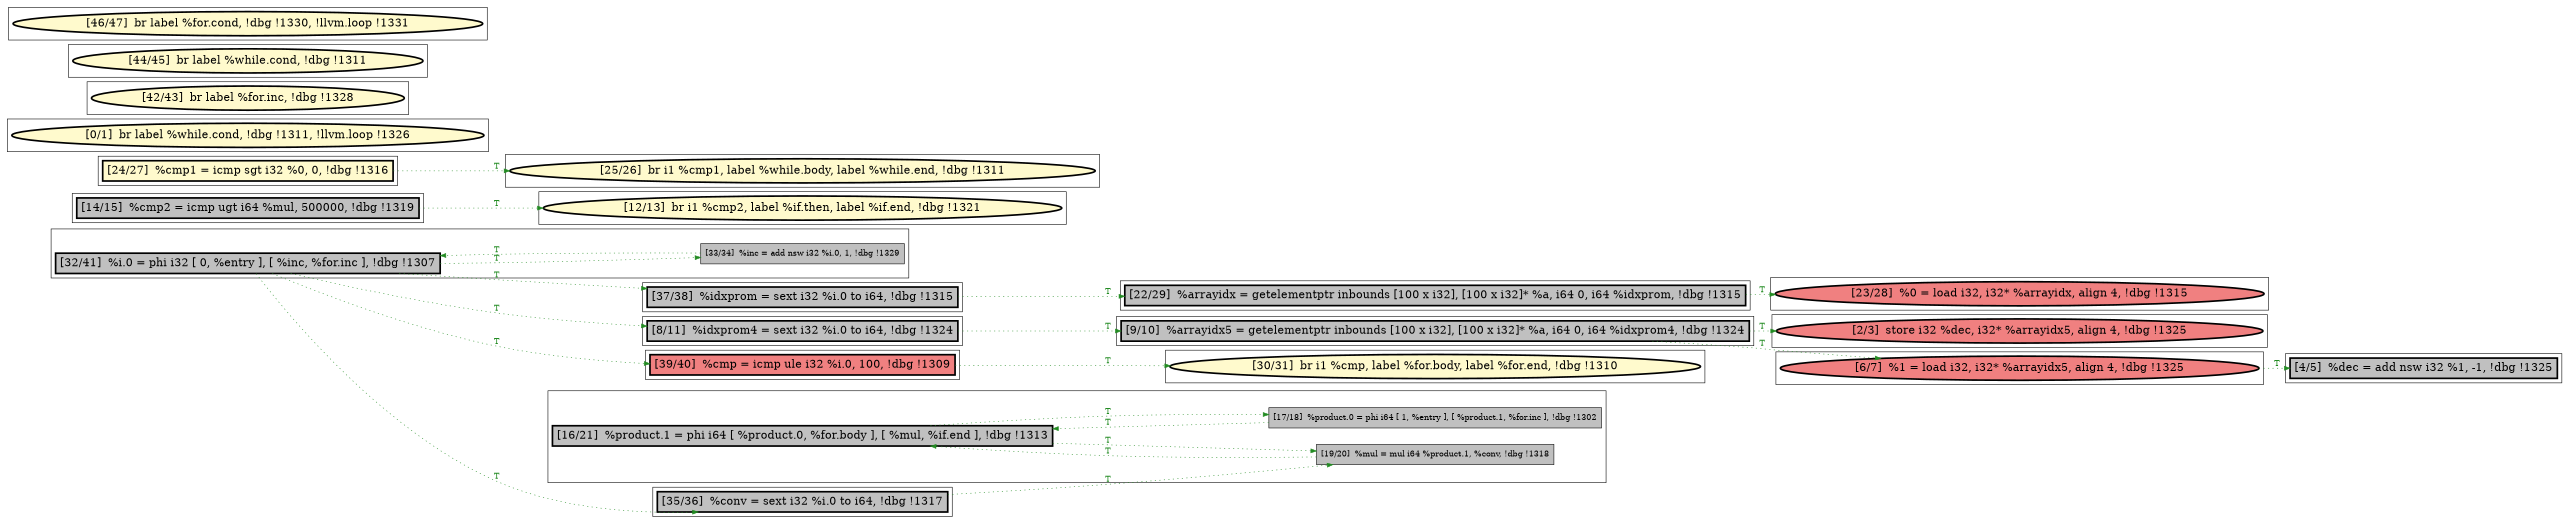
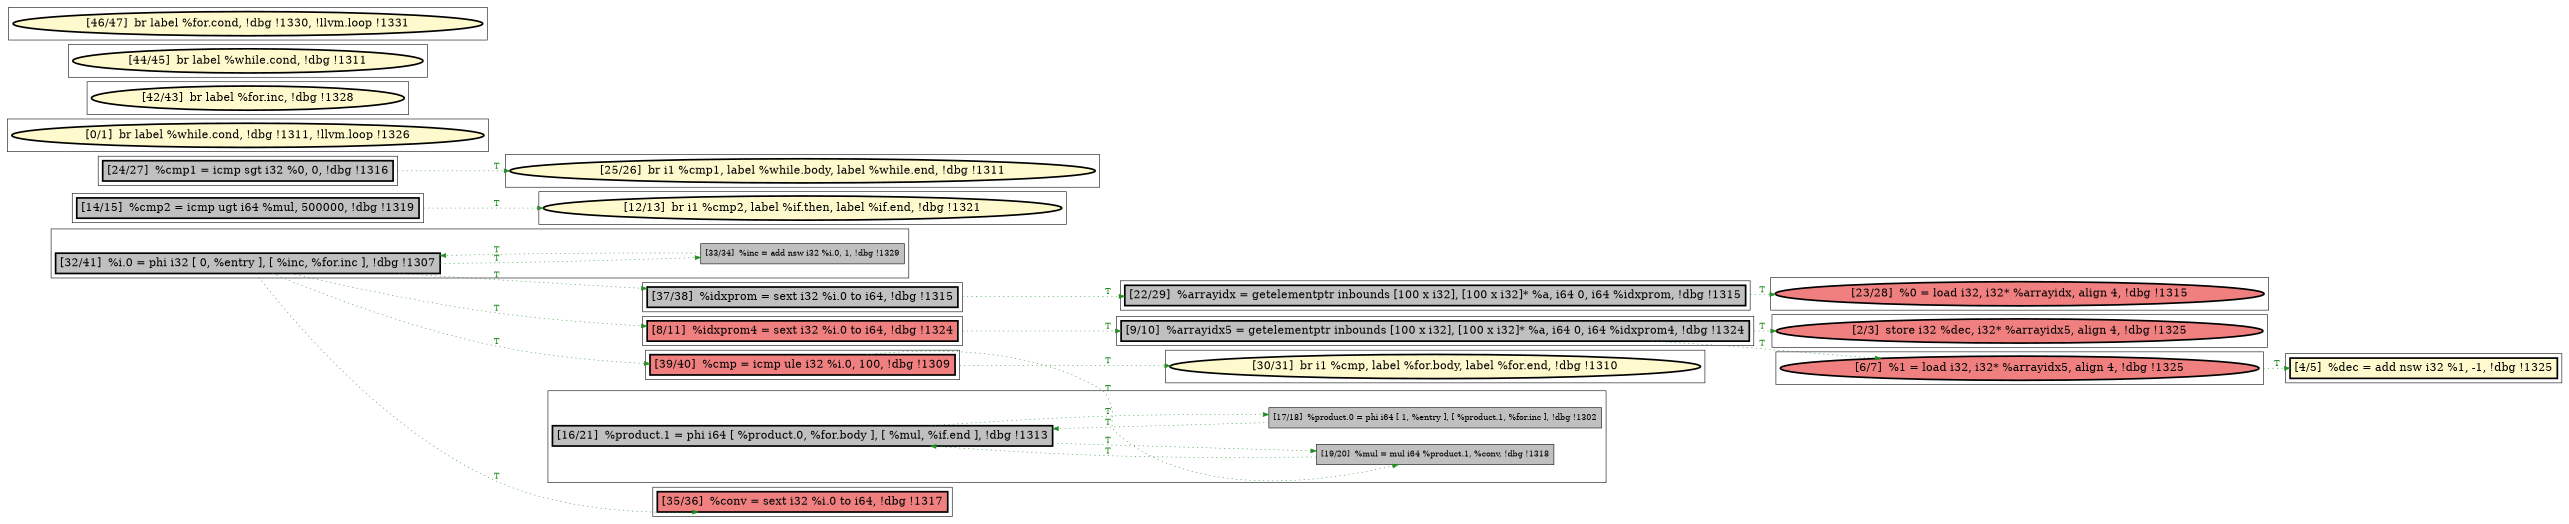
(248, 171) -> (248, 171)
(803, 331) -> (803, 331)
(2424, 368) -> (2424, 368)
(1176, 479) -> (1116, 433)
(803, 502) -> (803, 502)
